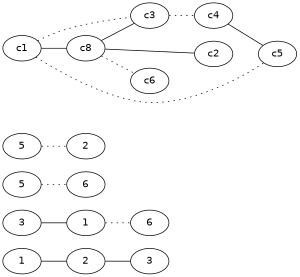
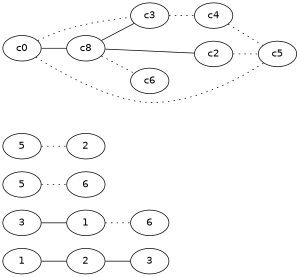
(246, 35) -> (246, 35)
(22, 48) -> (22, 48)
none -> (246, 54)
